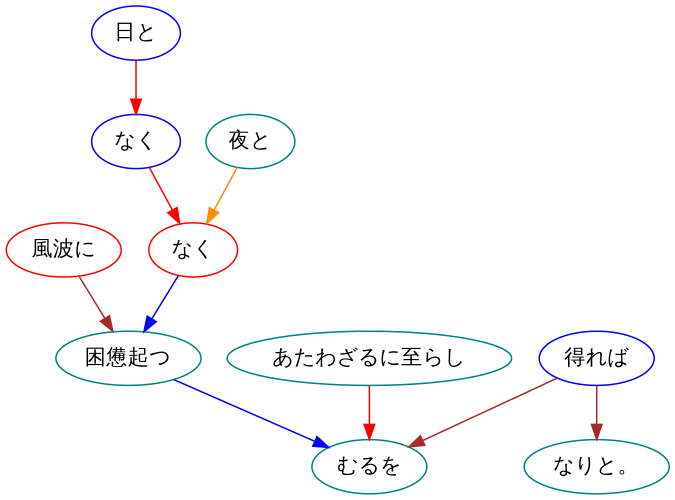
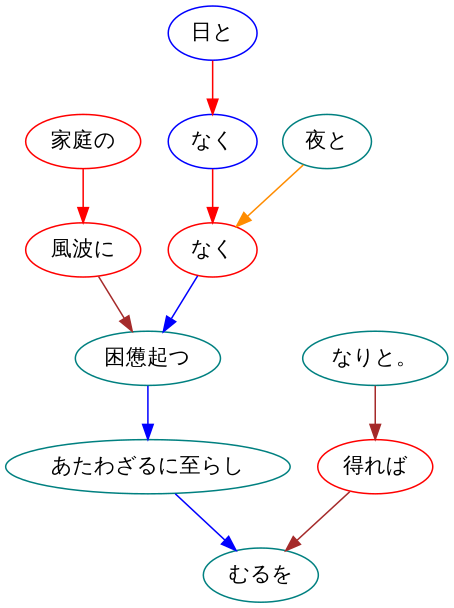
none -> (83, 142)
(597, 358) -> (375, 467)
(369, 405) -> (200, 517)
(597, 405) -> (375, 405)
(244, 410) -> (148, 405)
